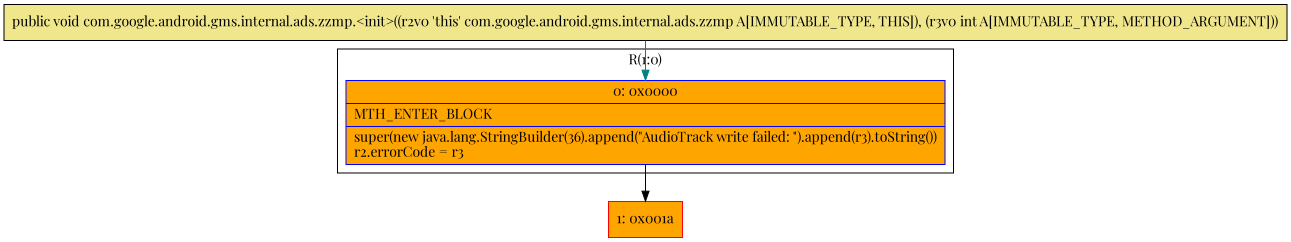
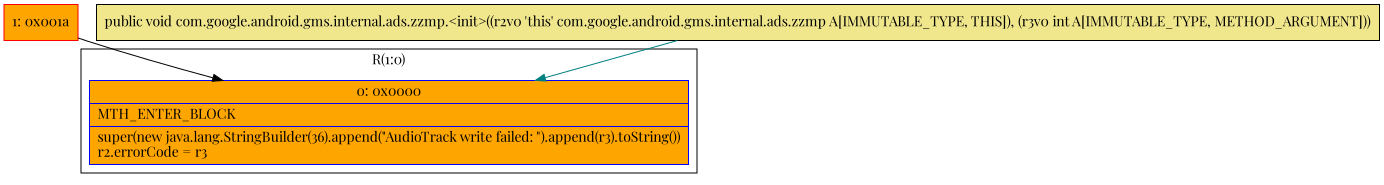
(646, 179) -> (145, 59)
